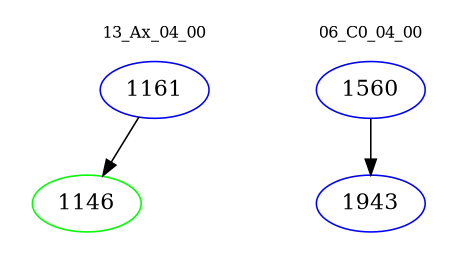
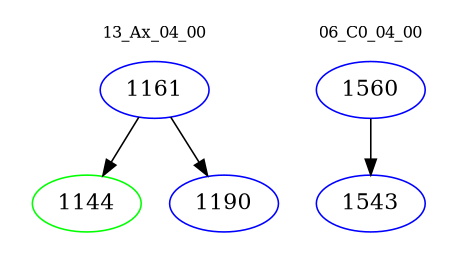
(87, 204) -> (87, 204)
none -> (224, 204)
(371, 204) -> (371, 204)
